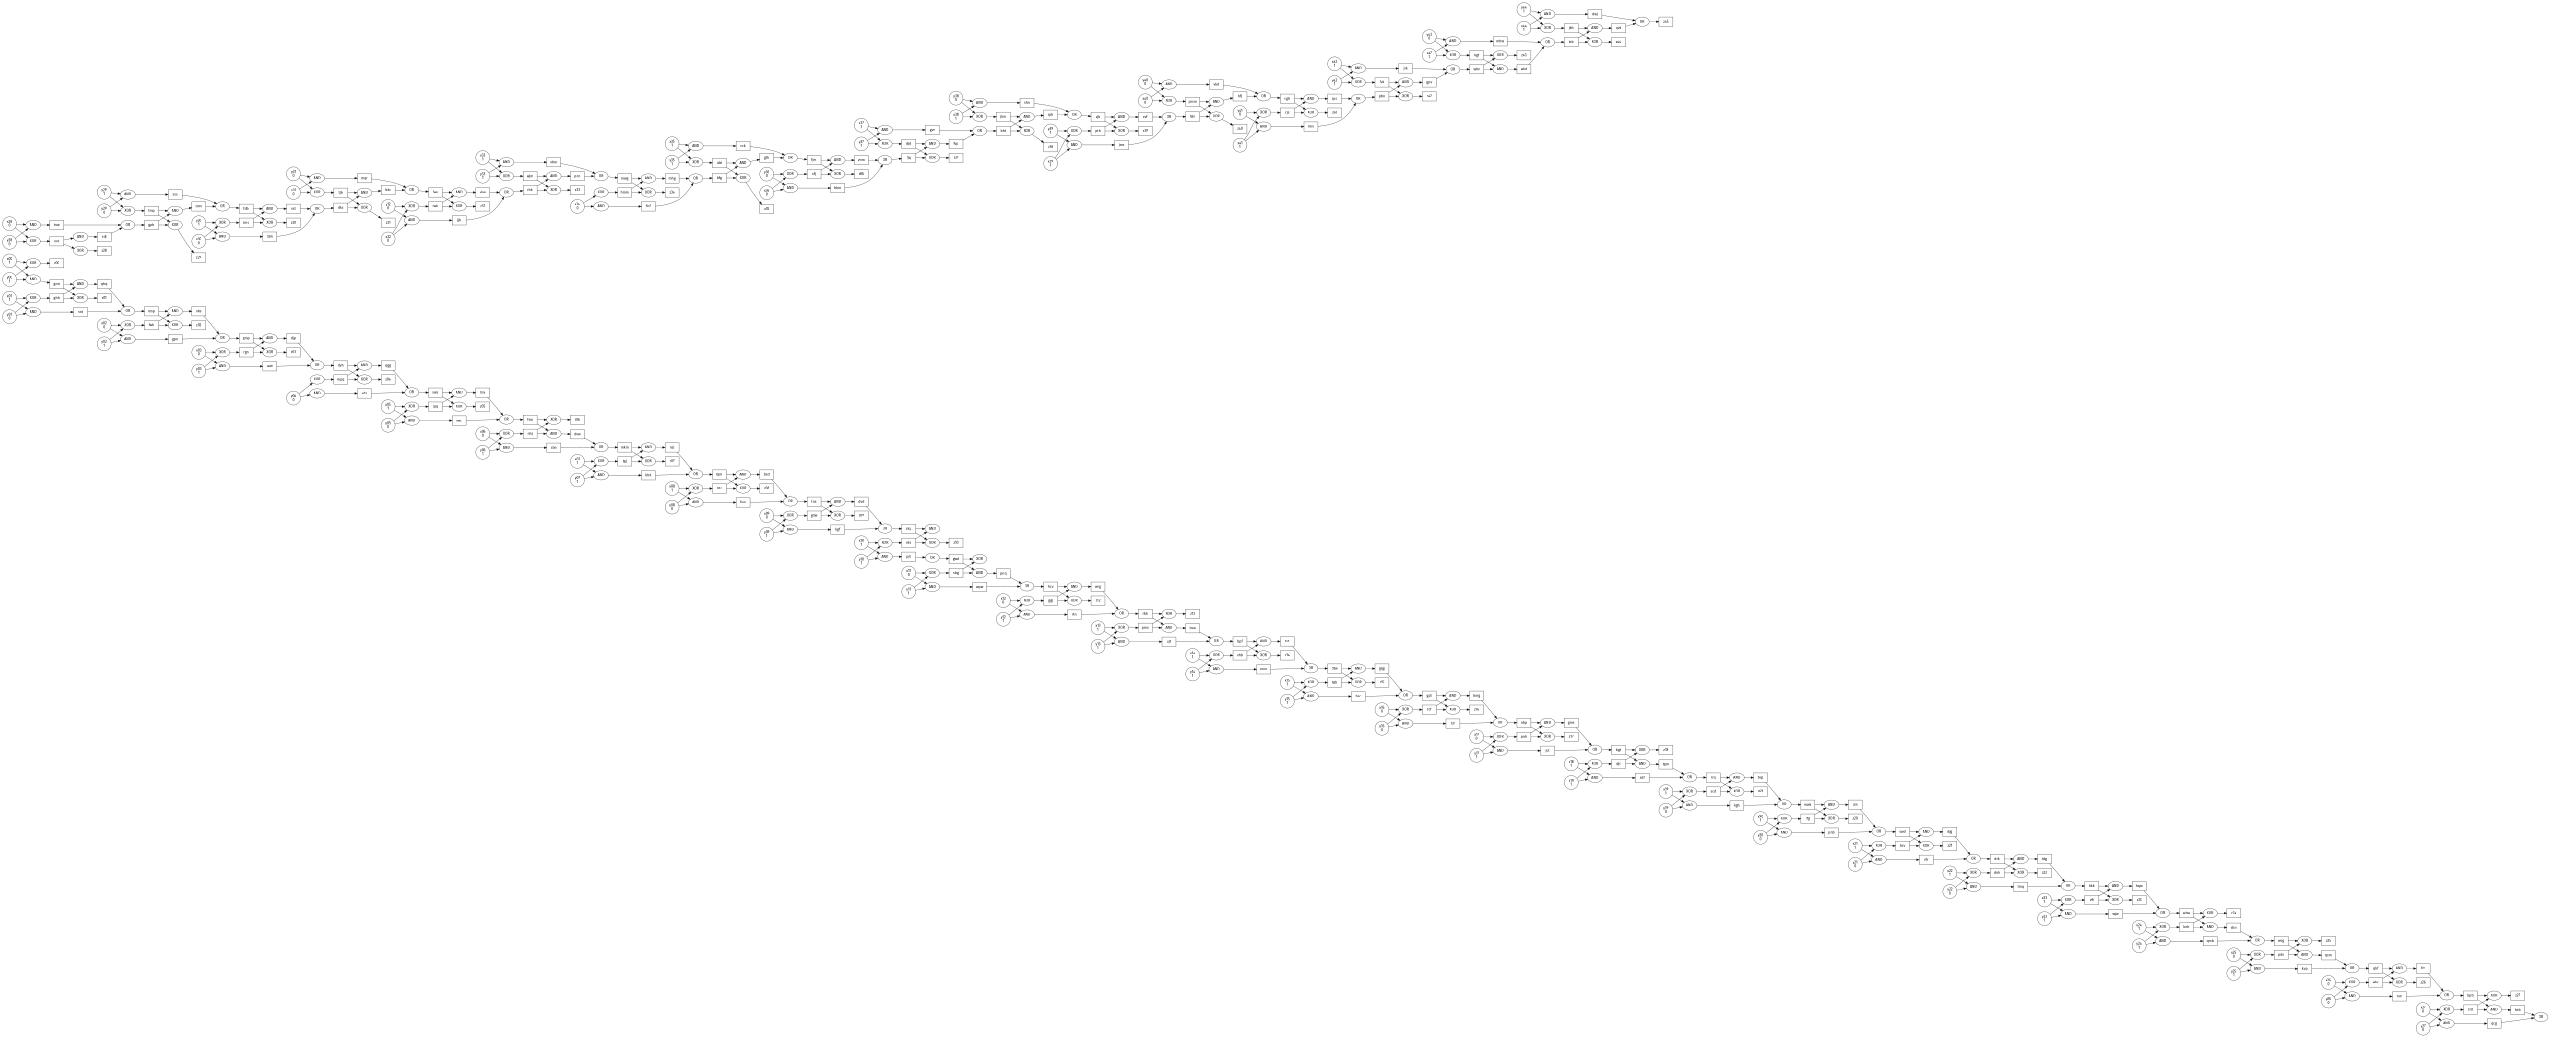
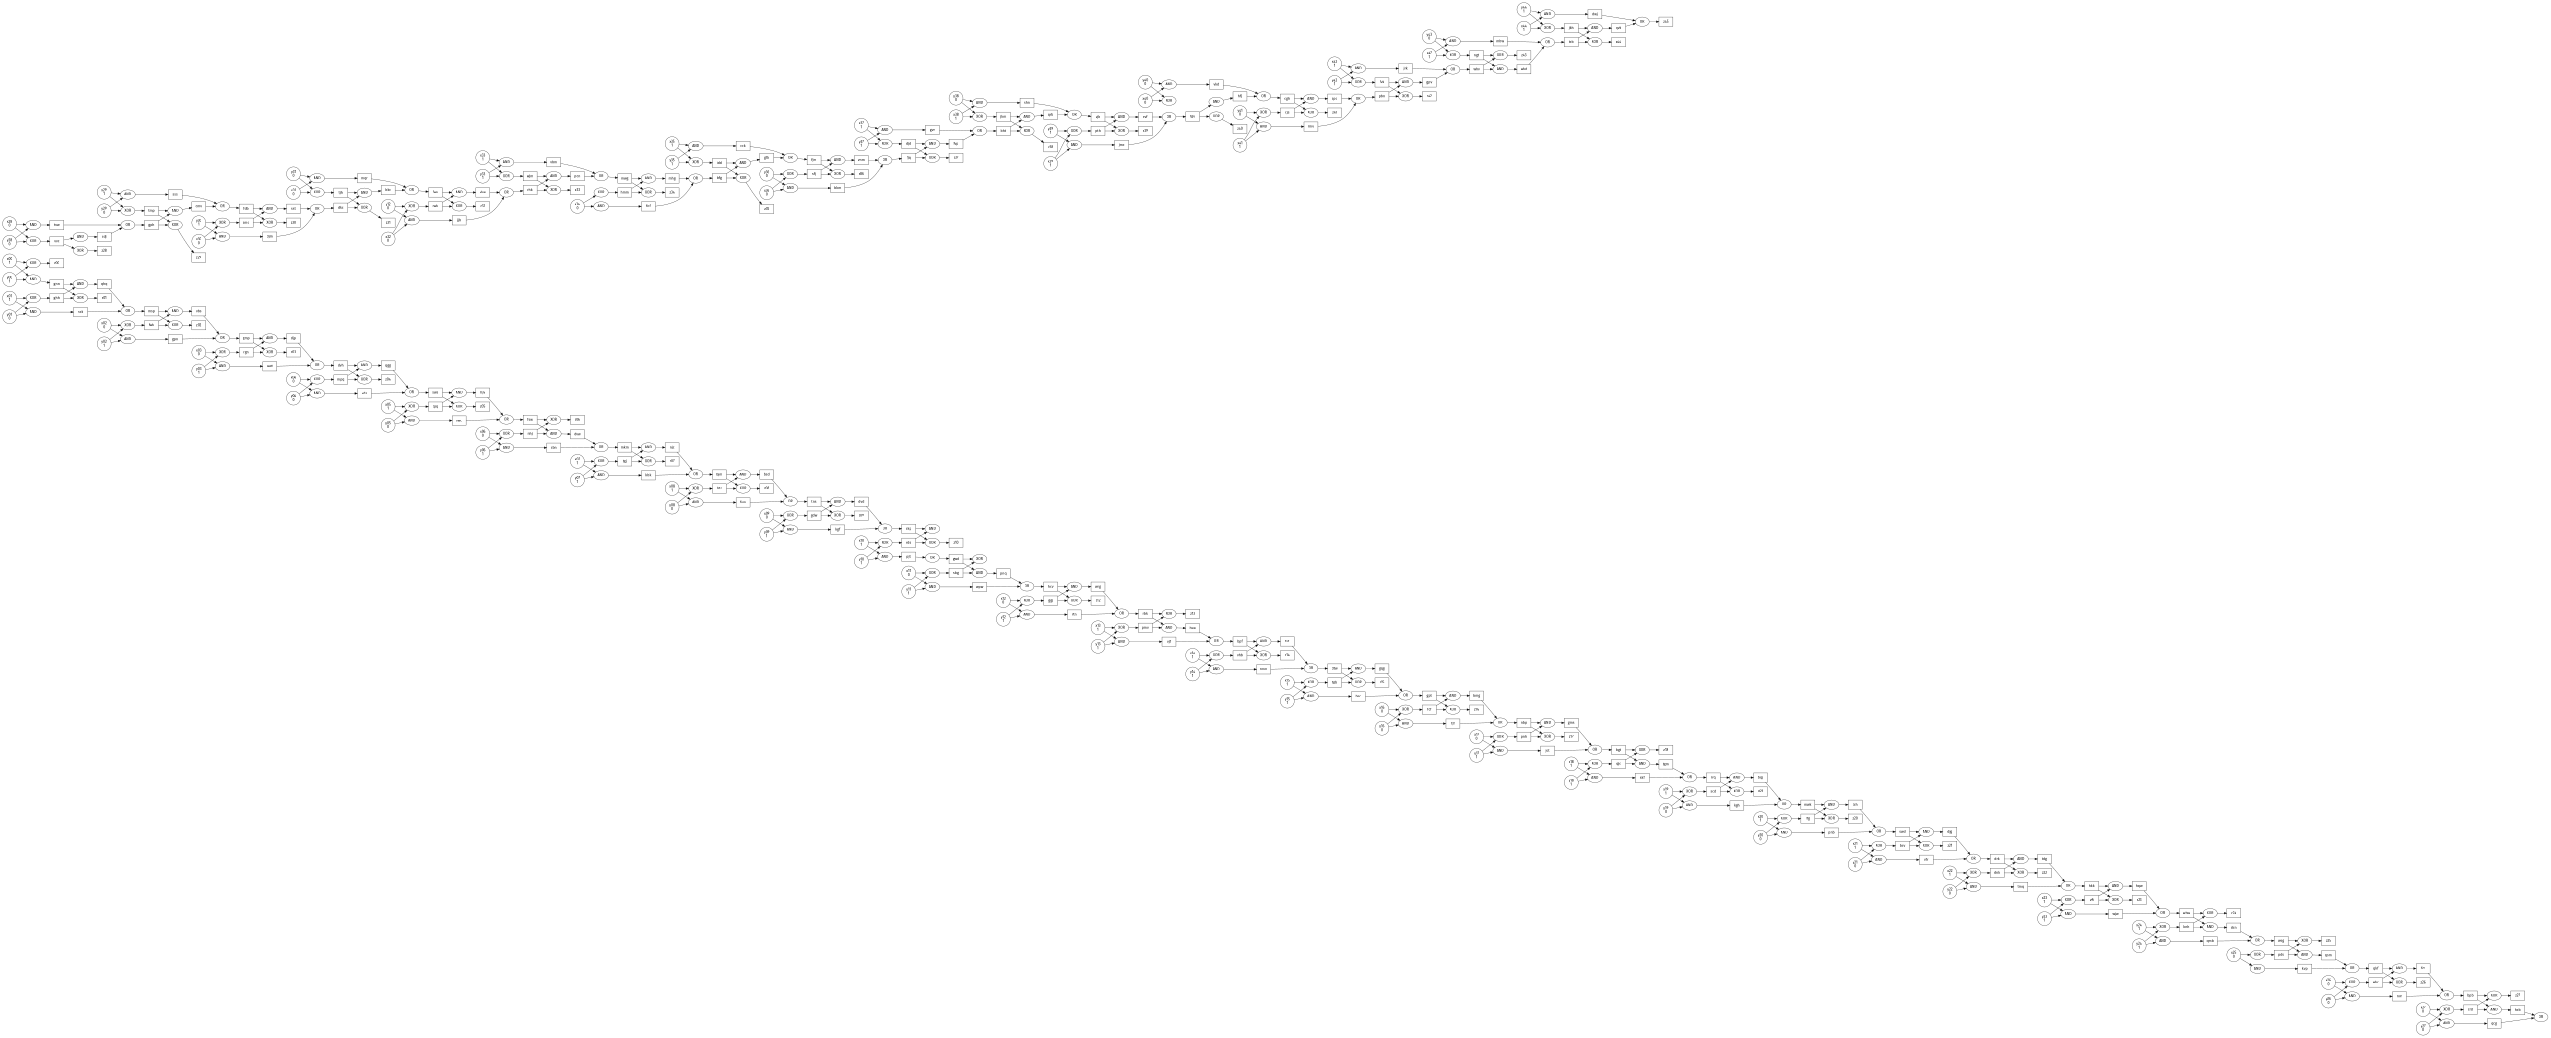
(1193, 102) -> none
none -> (293, 379)
(1761, 819) -> (1761, 819)
(2234, 973) -> none
